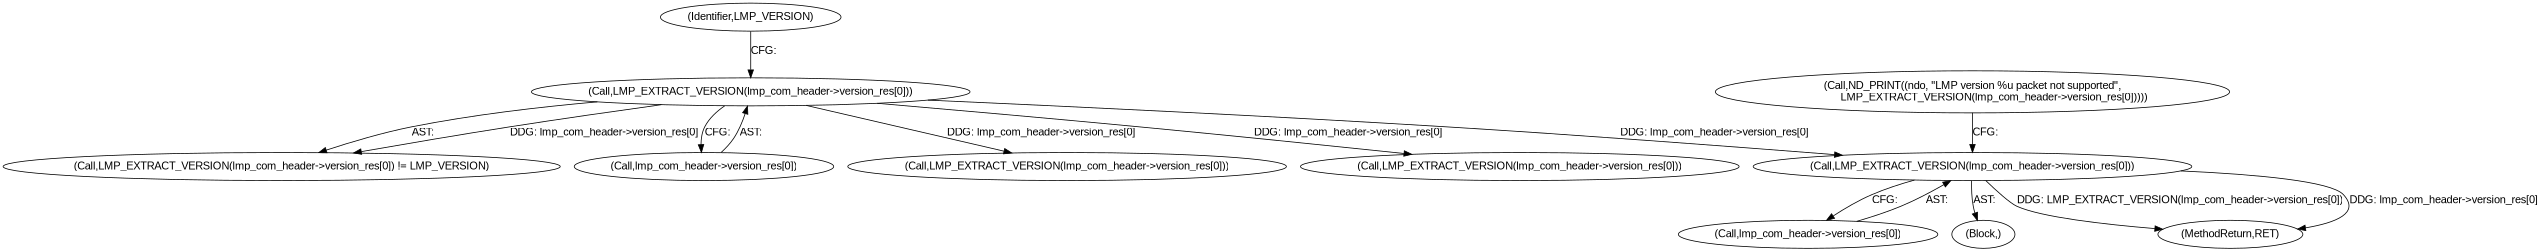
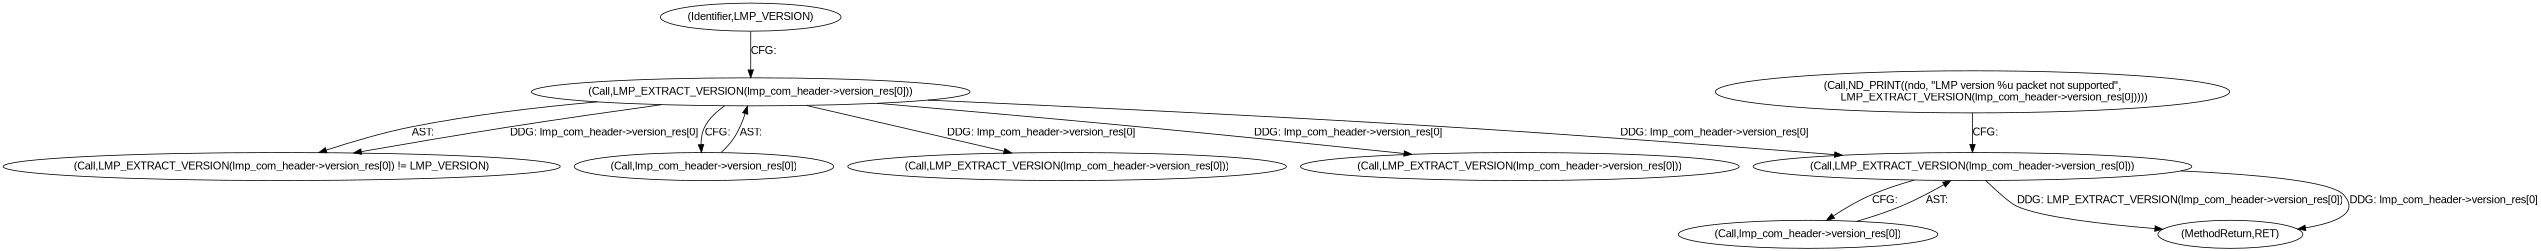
(1983, 234) -> none
